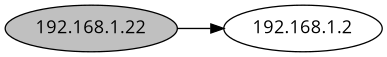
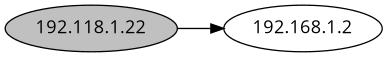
(91, 28) -> (91, 28)
